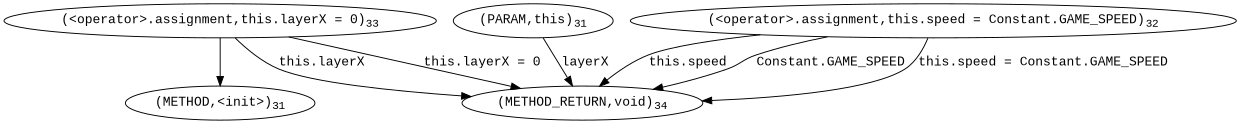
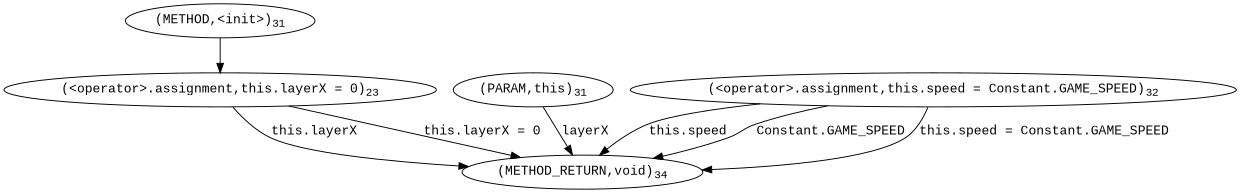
(372, 19) -> (372, 88)
(220, 57) -> (220, 51)
